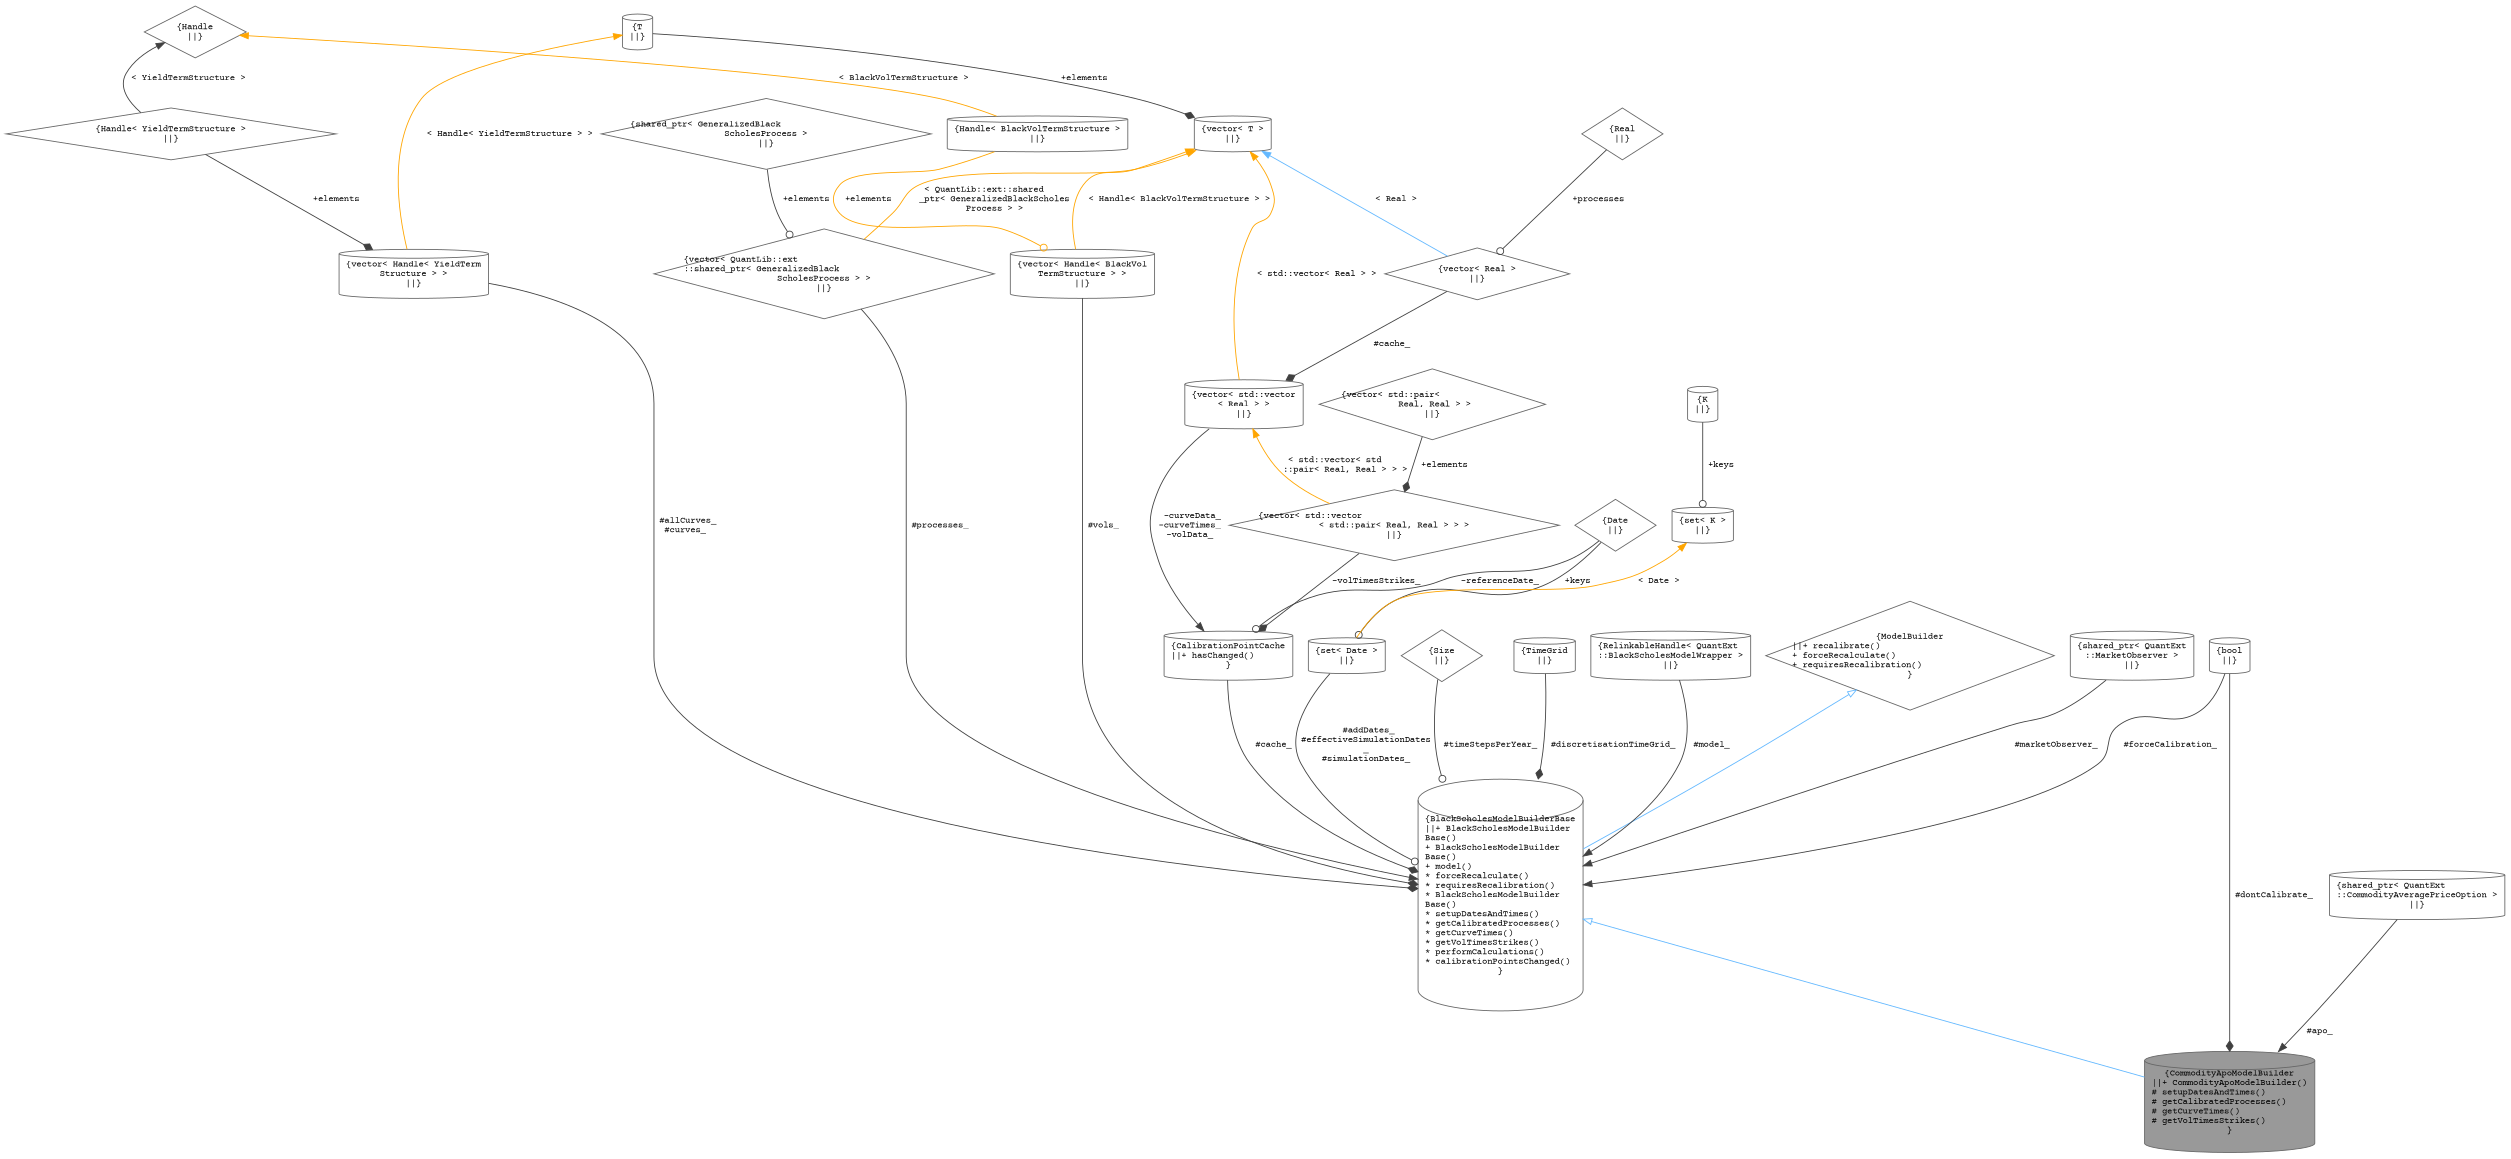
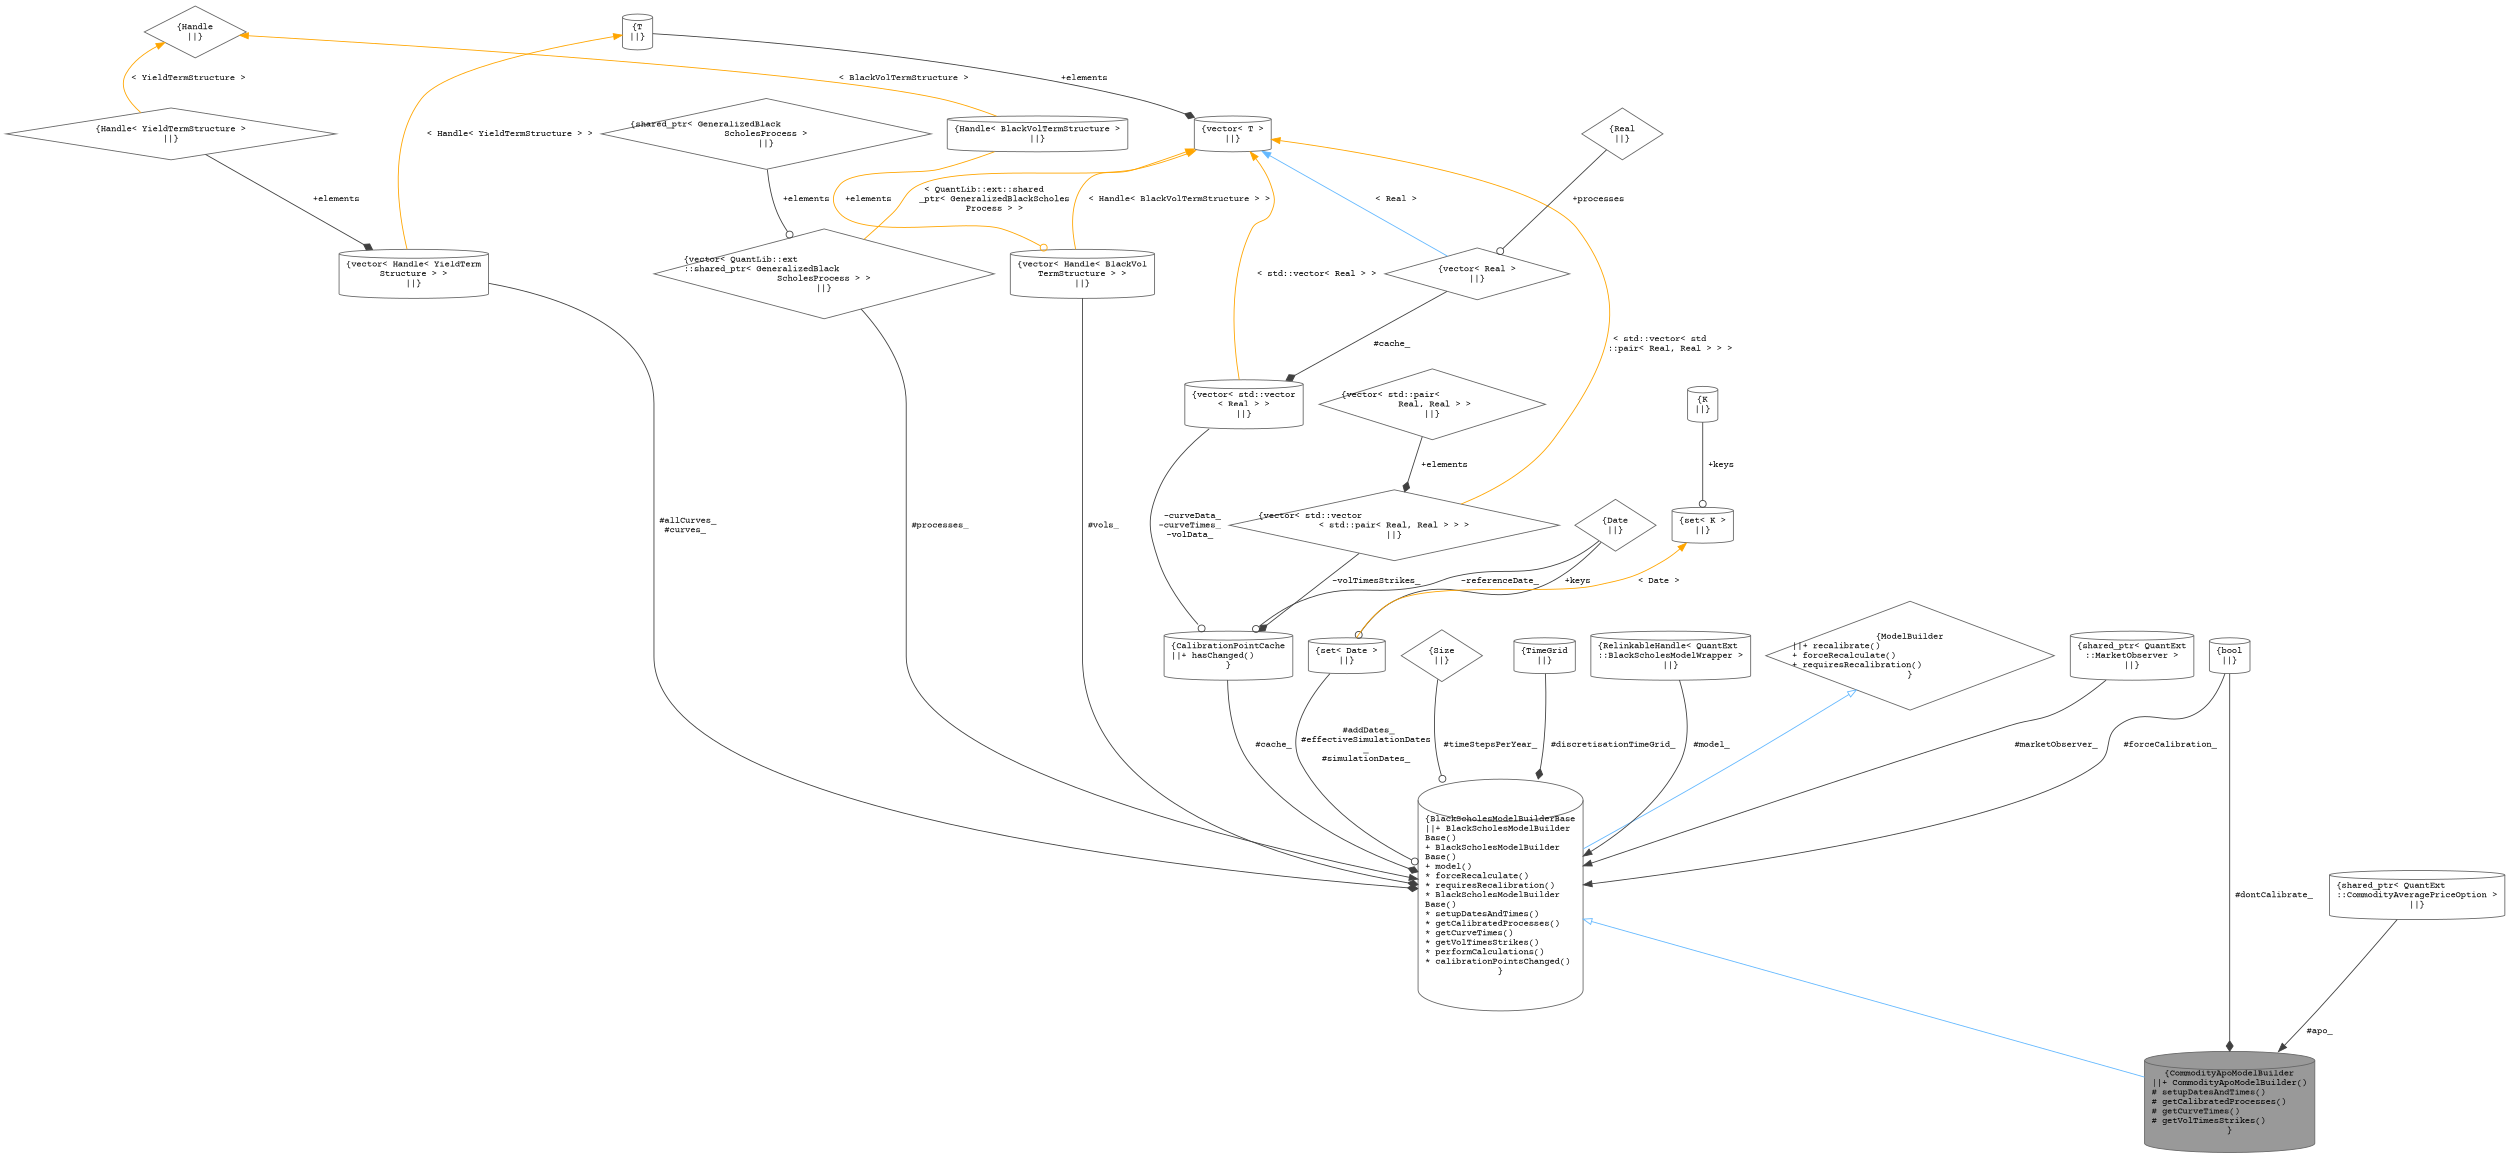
(125, 75) -> (125, 75)
(1286, 477) -> (1586, 243)
(1150, 523) -> (1150, 523)
